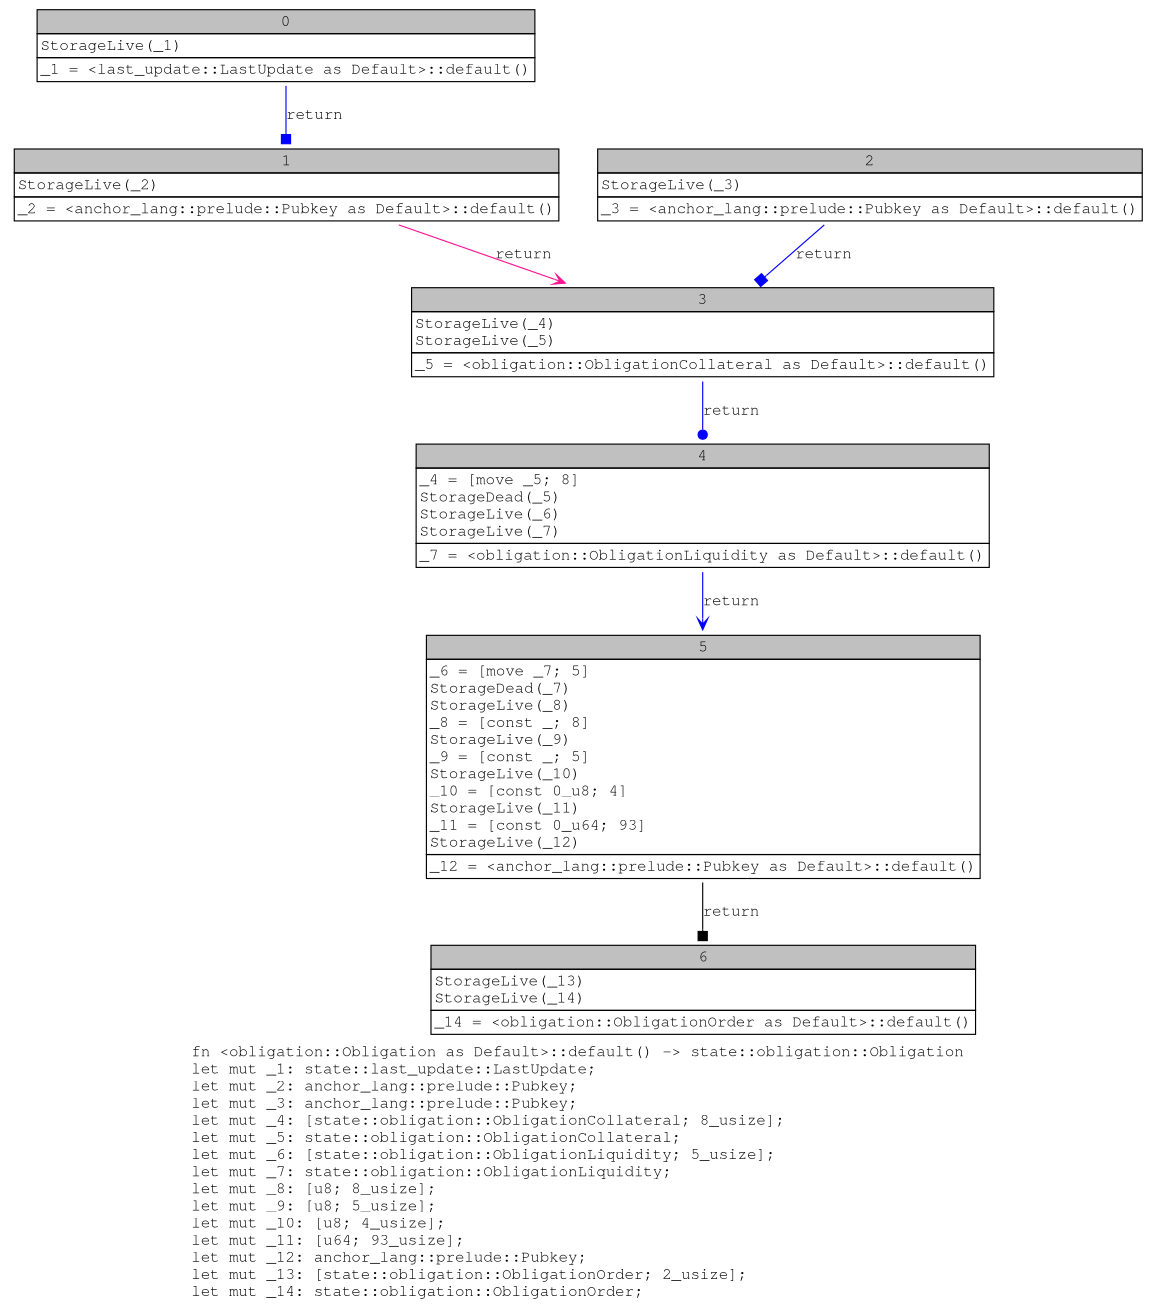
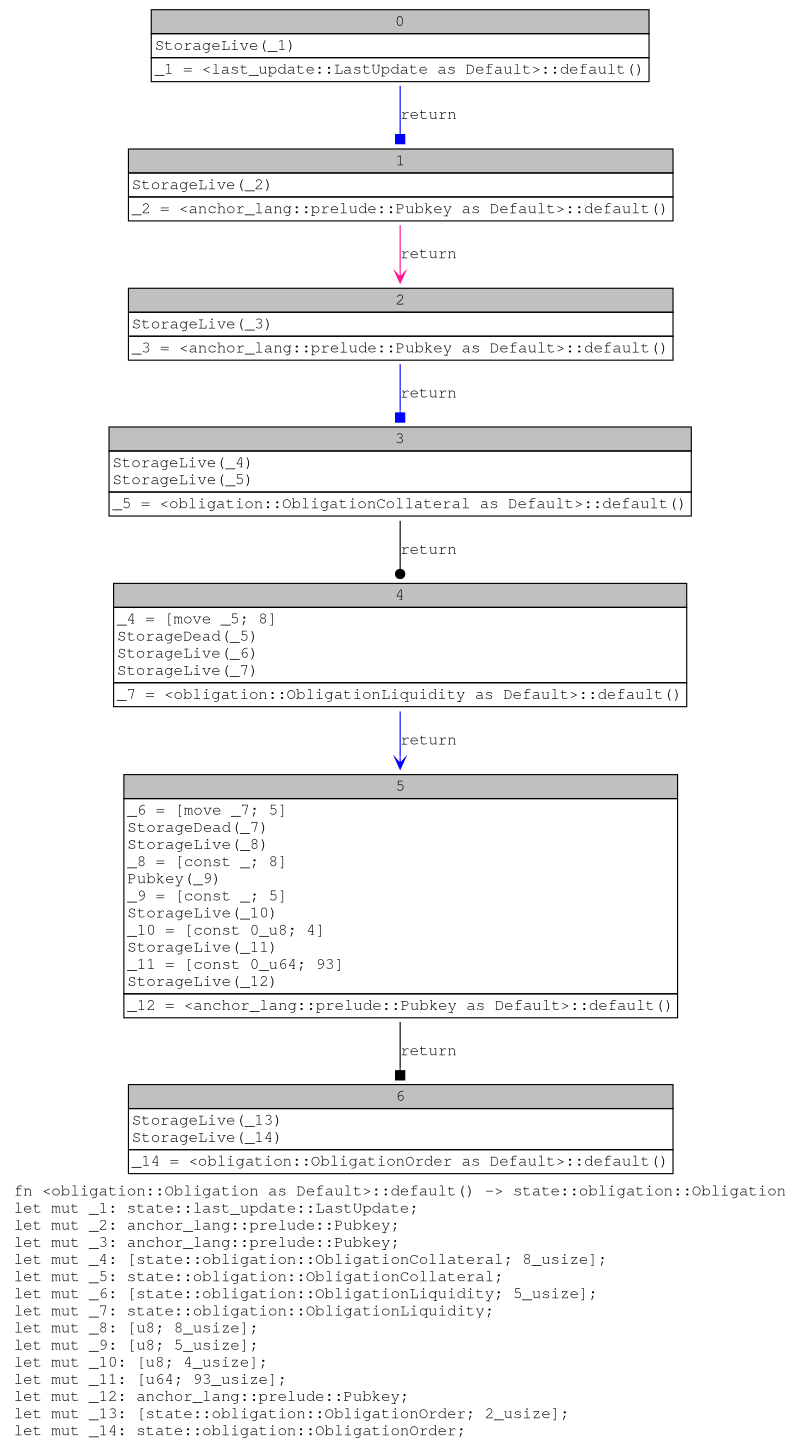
(477, 252) -> (400, 248)
(703, 406) -> (400, 545)
(501, 739) -> (175, 879)
